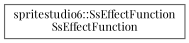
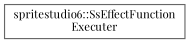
(95, 22) -> (95, 22)
